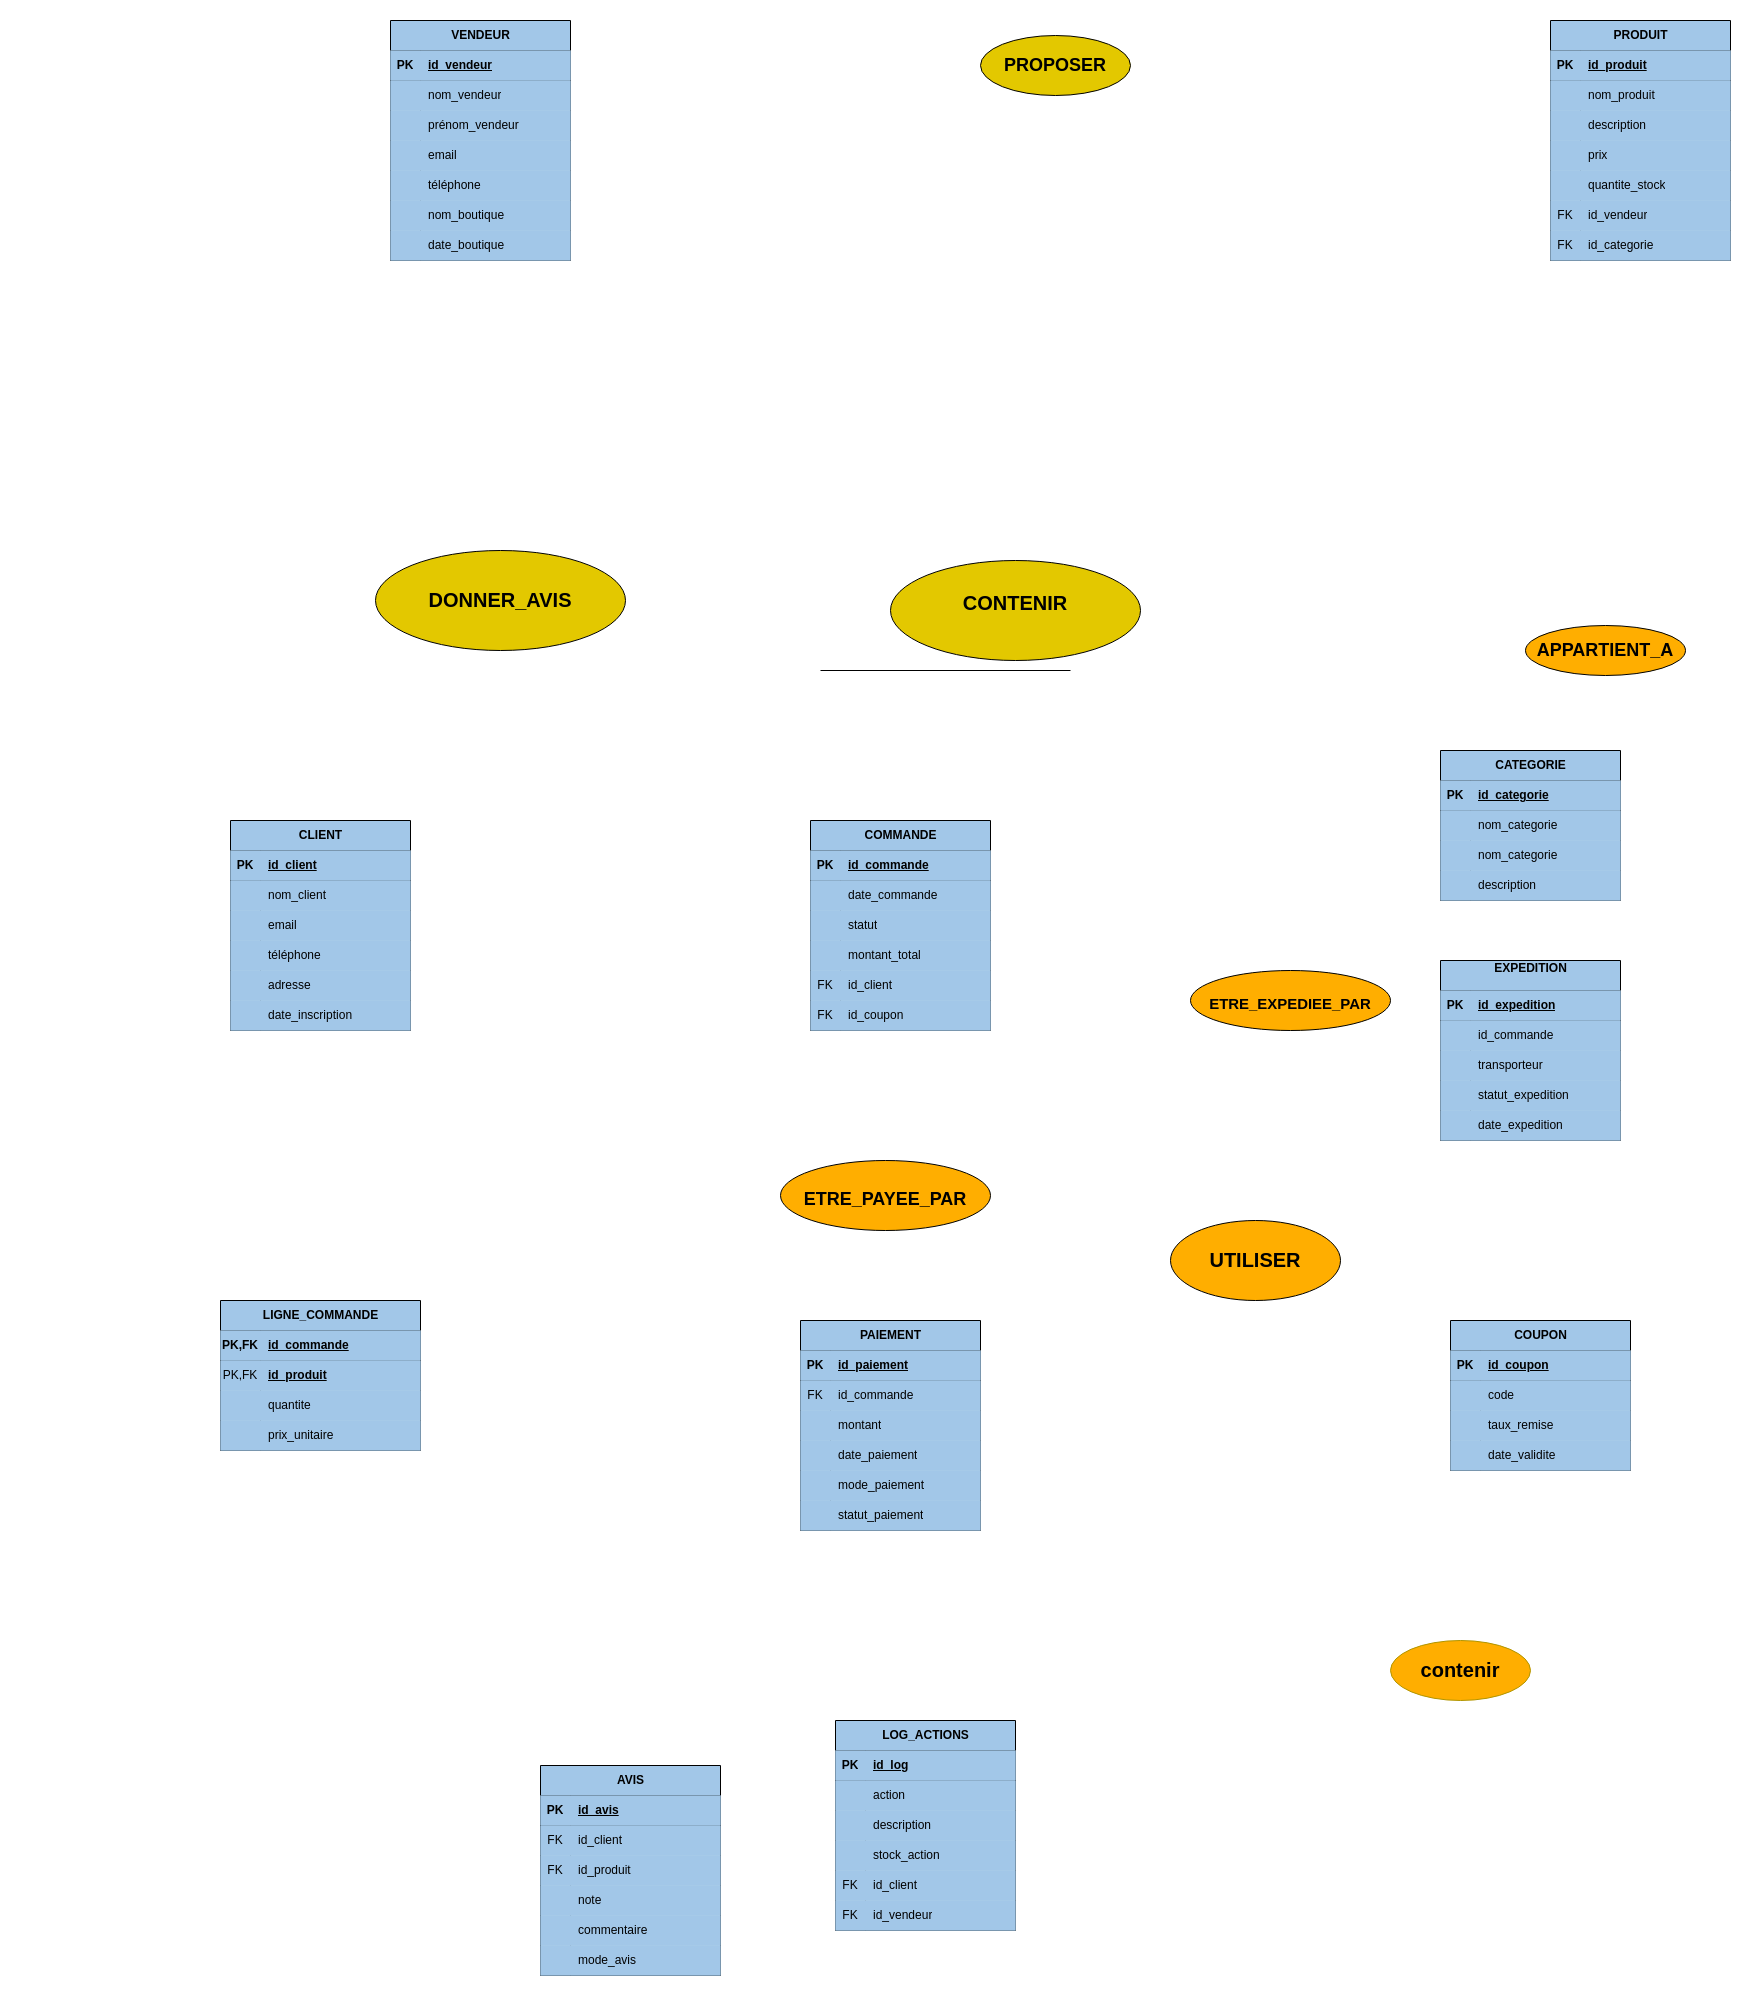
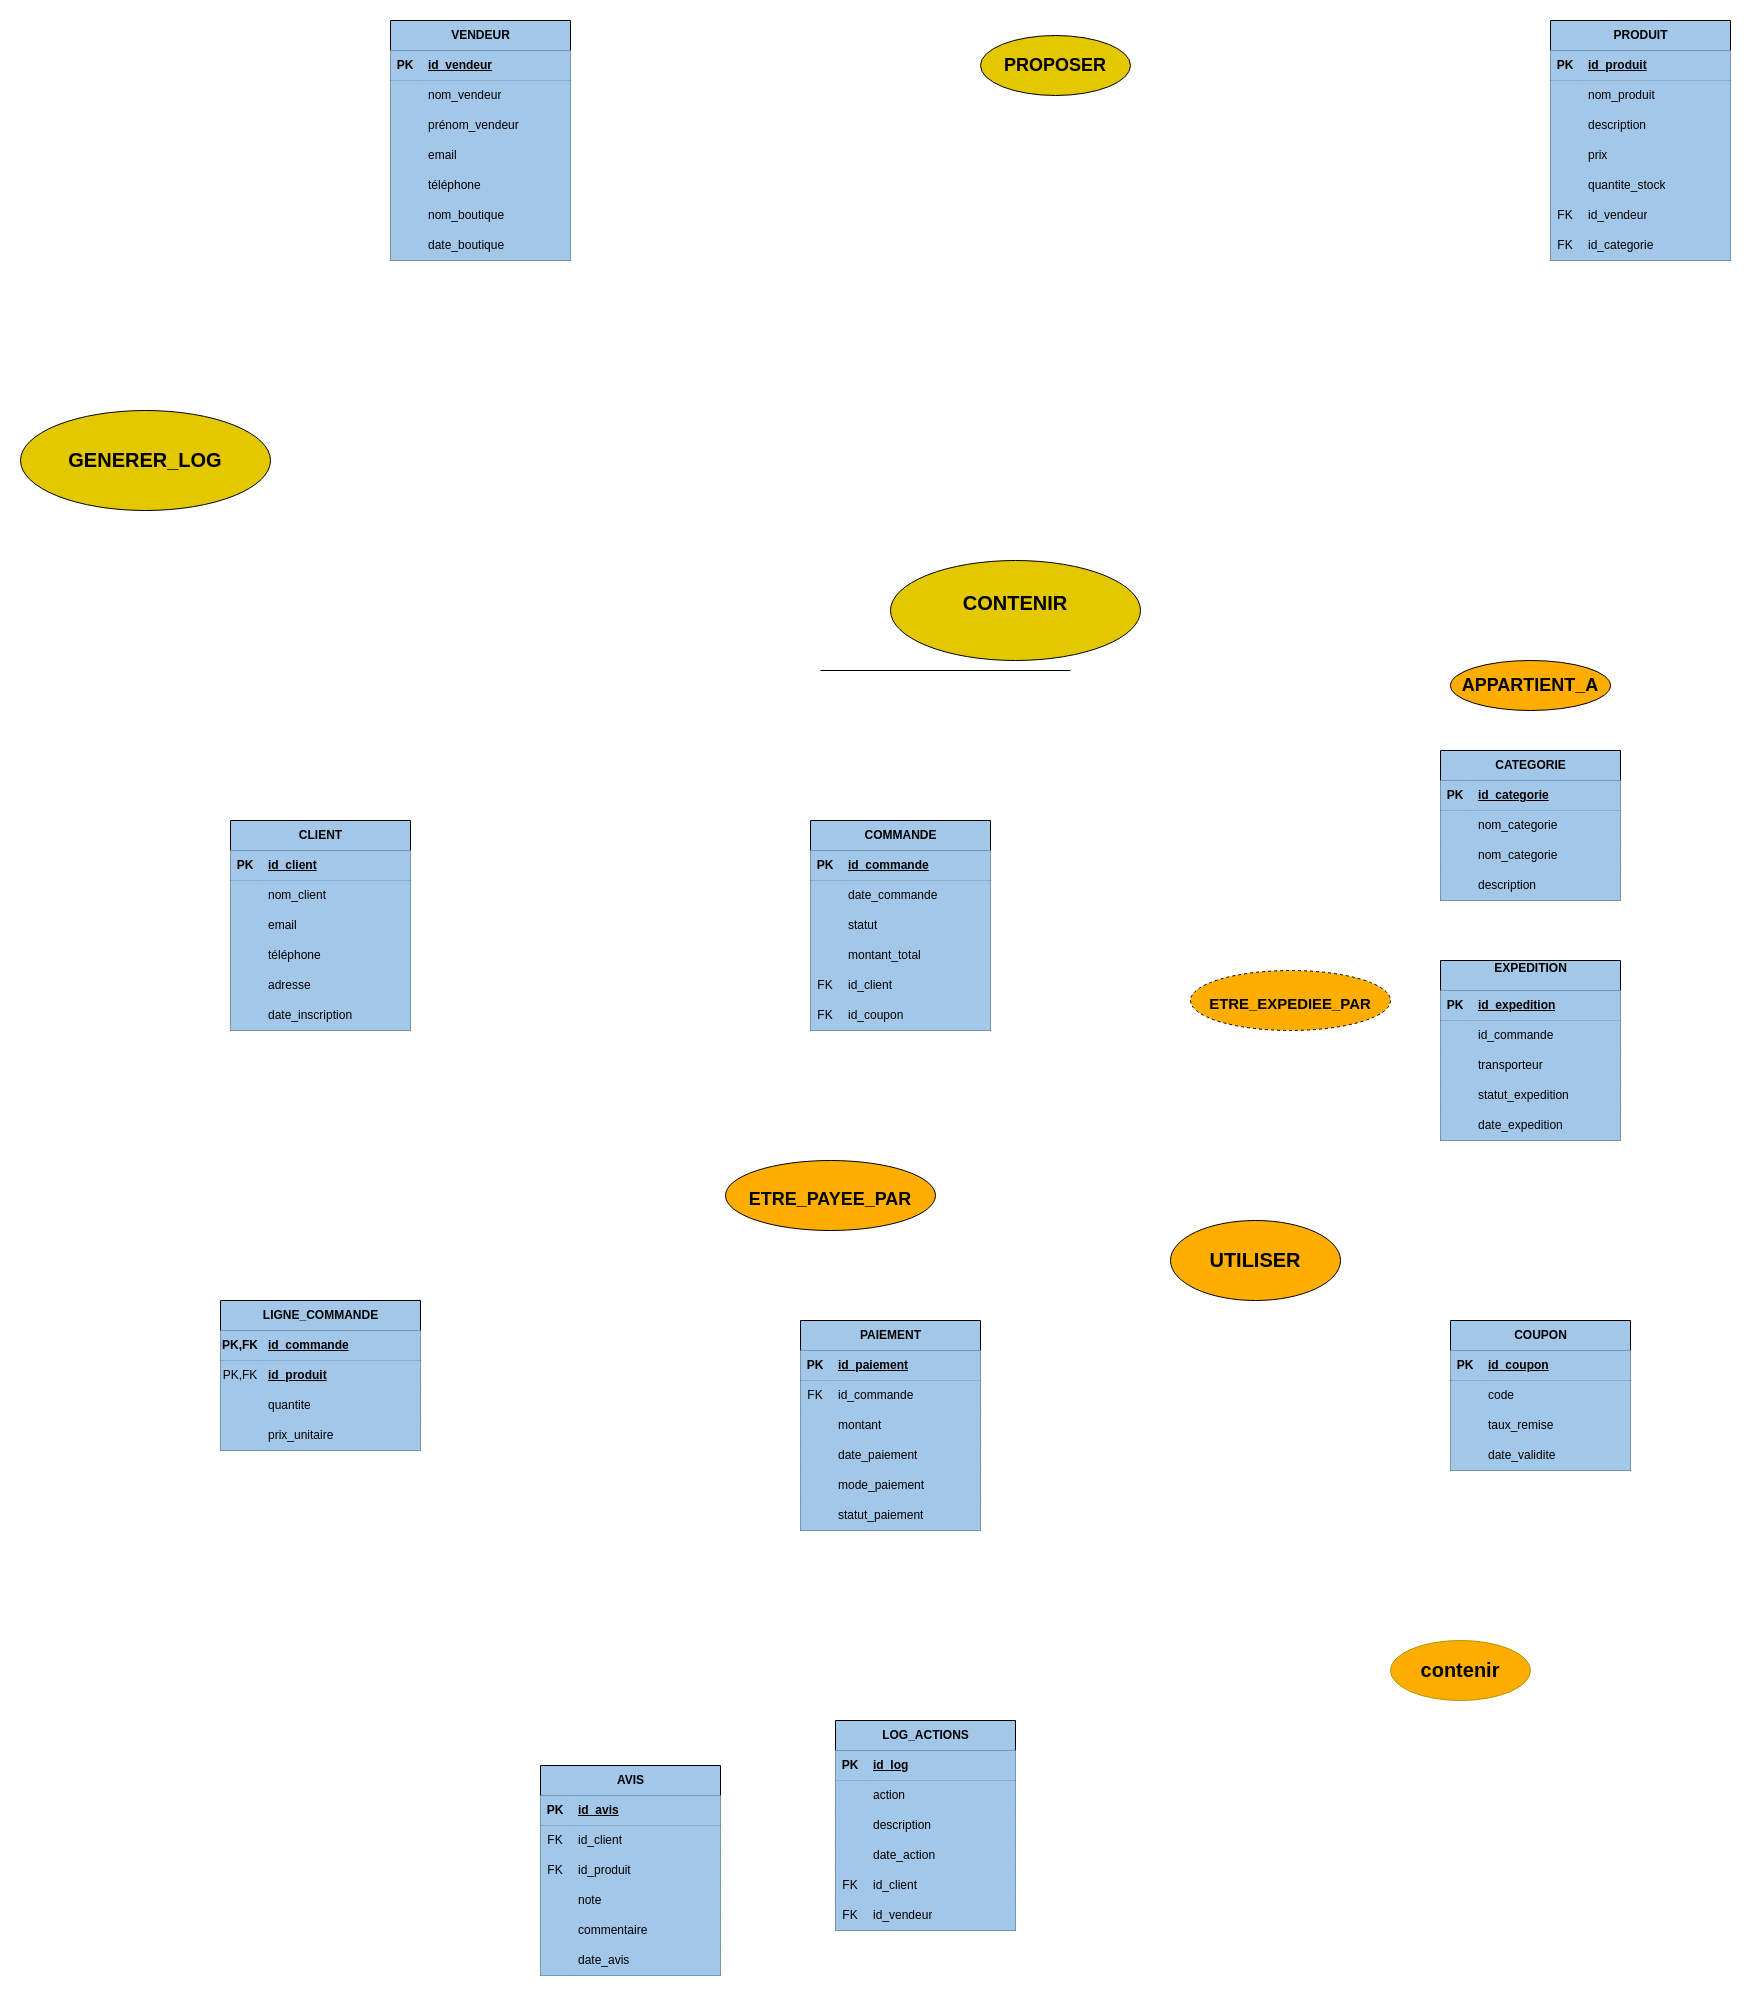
none -> (146, 461)
(501, 601) -> none
(1606, 651) -> (1531, 686)
(1291, 1001) -> (1291, 1001)
(886, 1196) -> (831, 1196)
(912, 1856) -> (909, 1856)
(607, 1961) -> (607, 1961)
